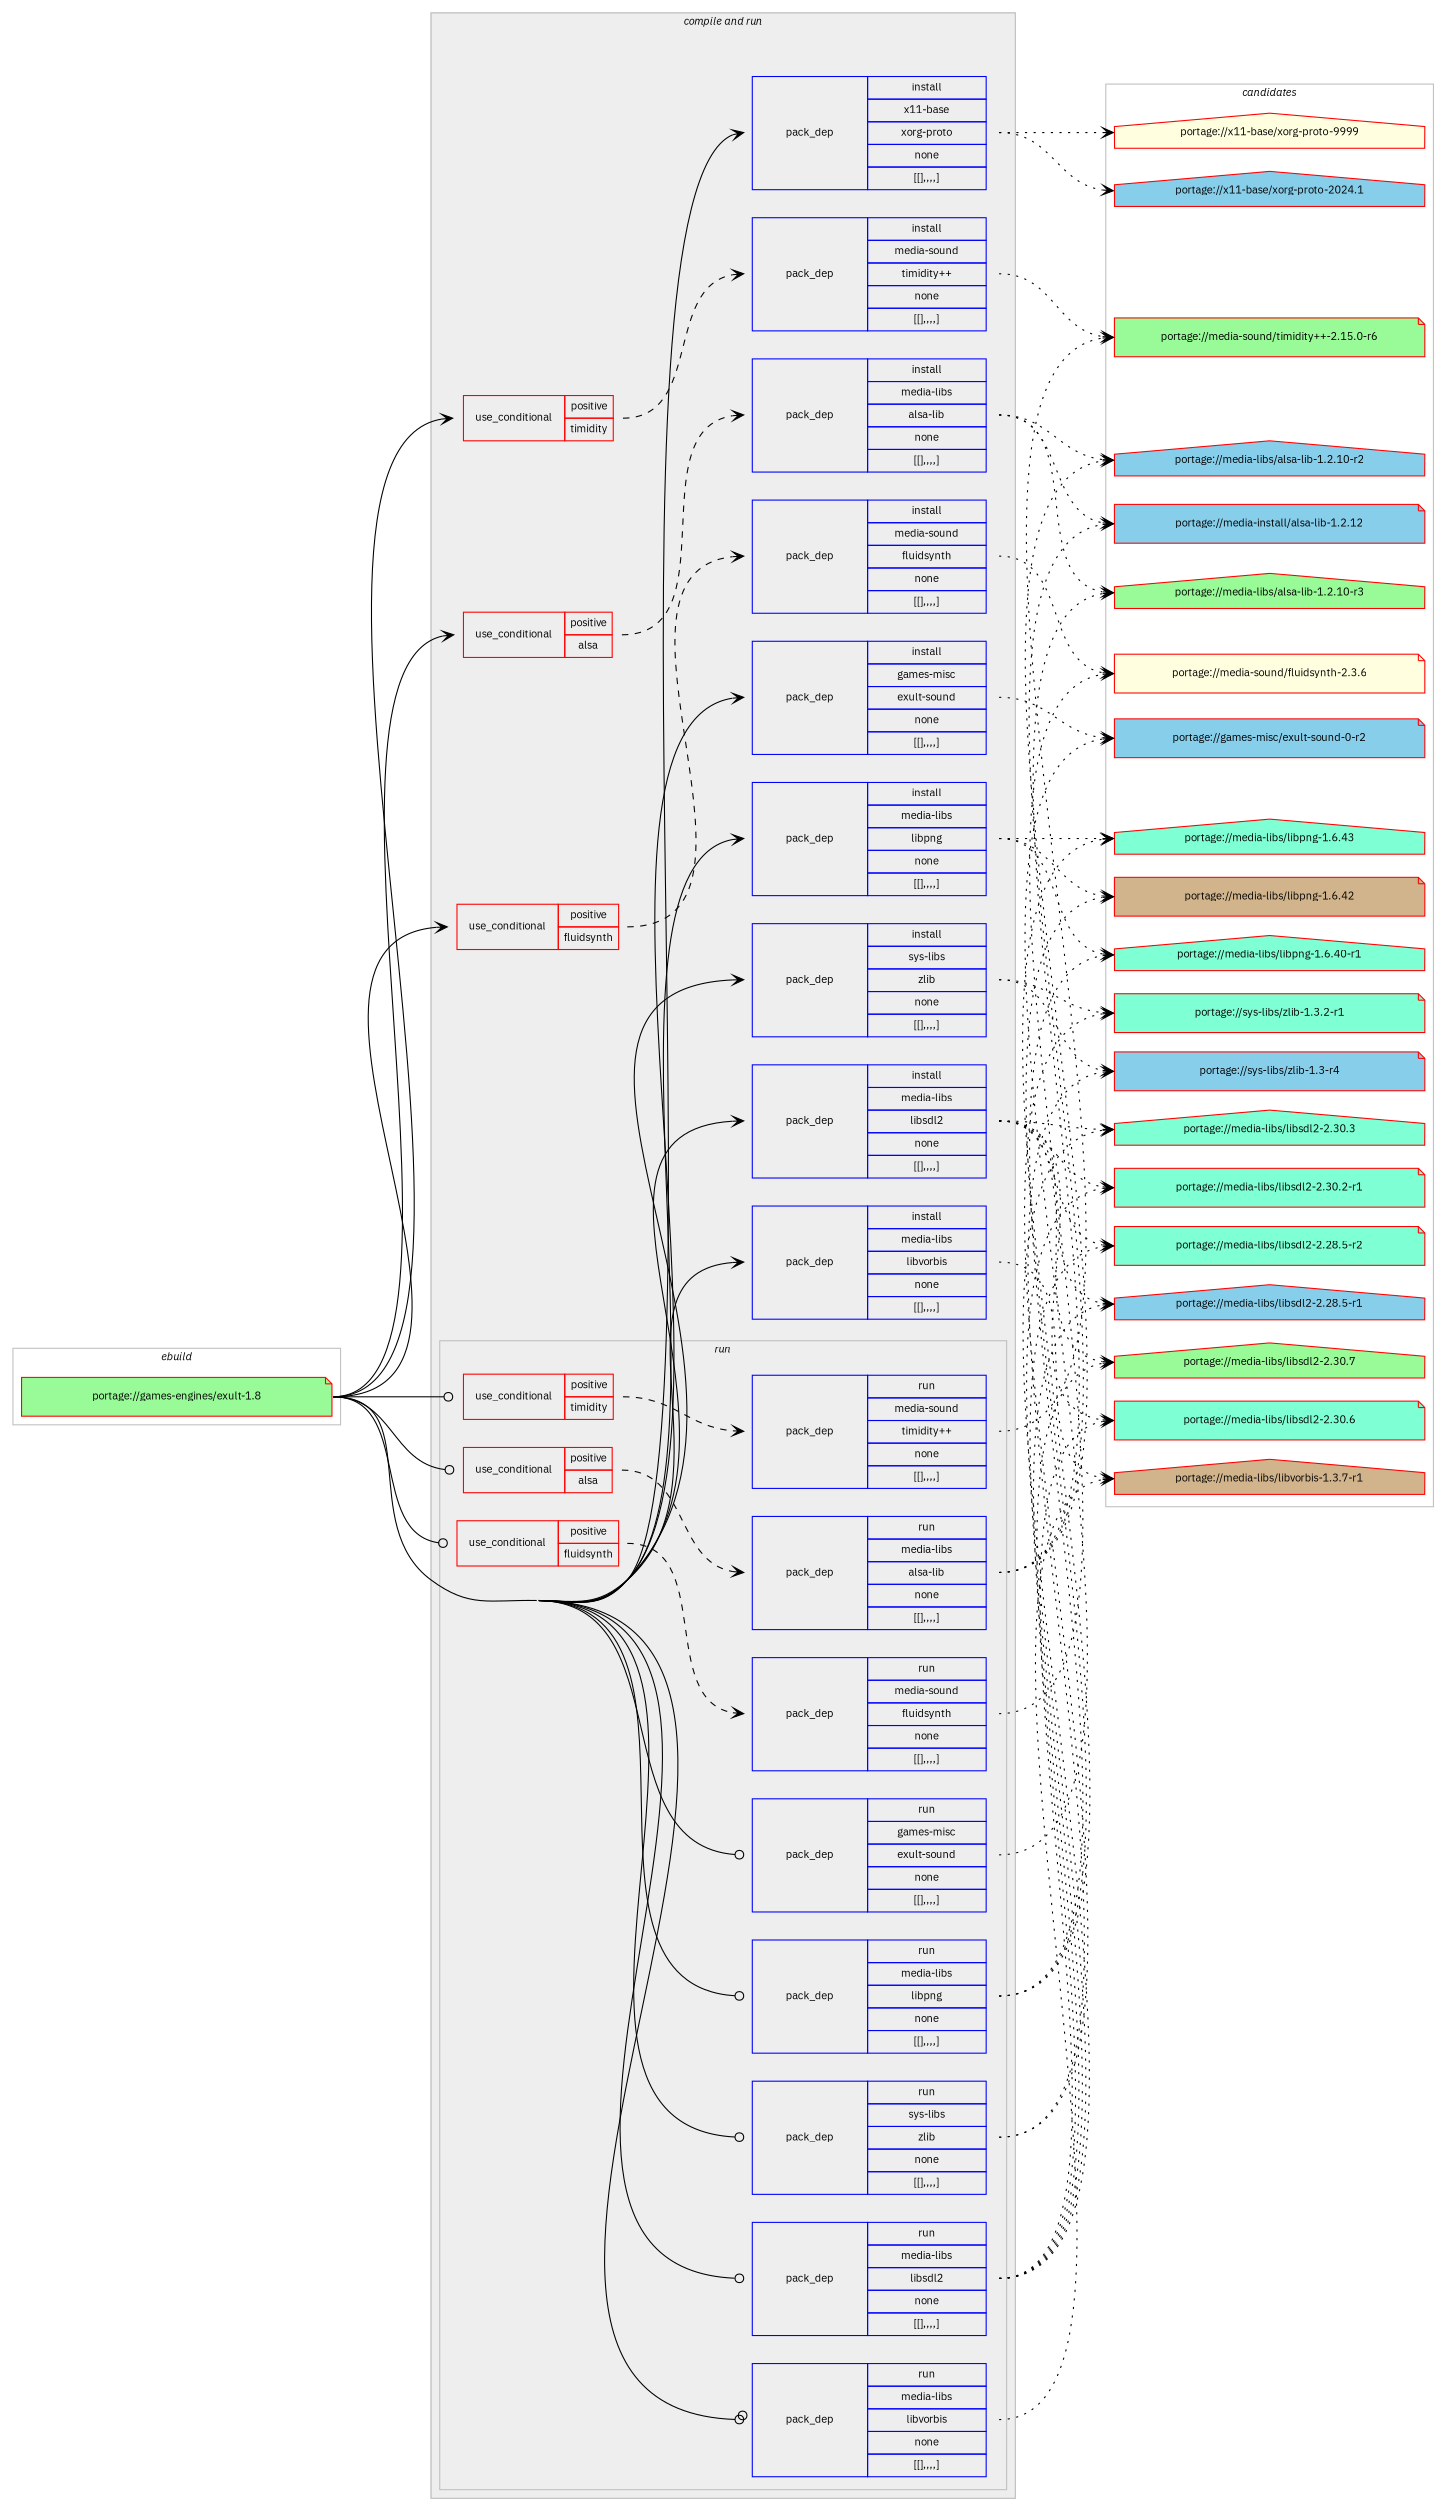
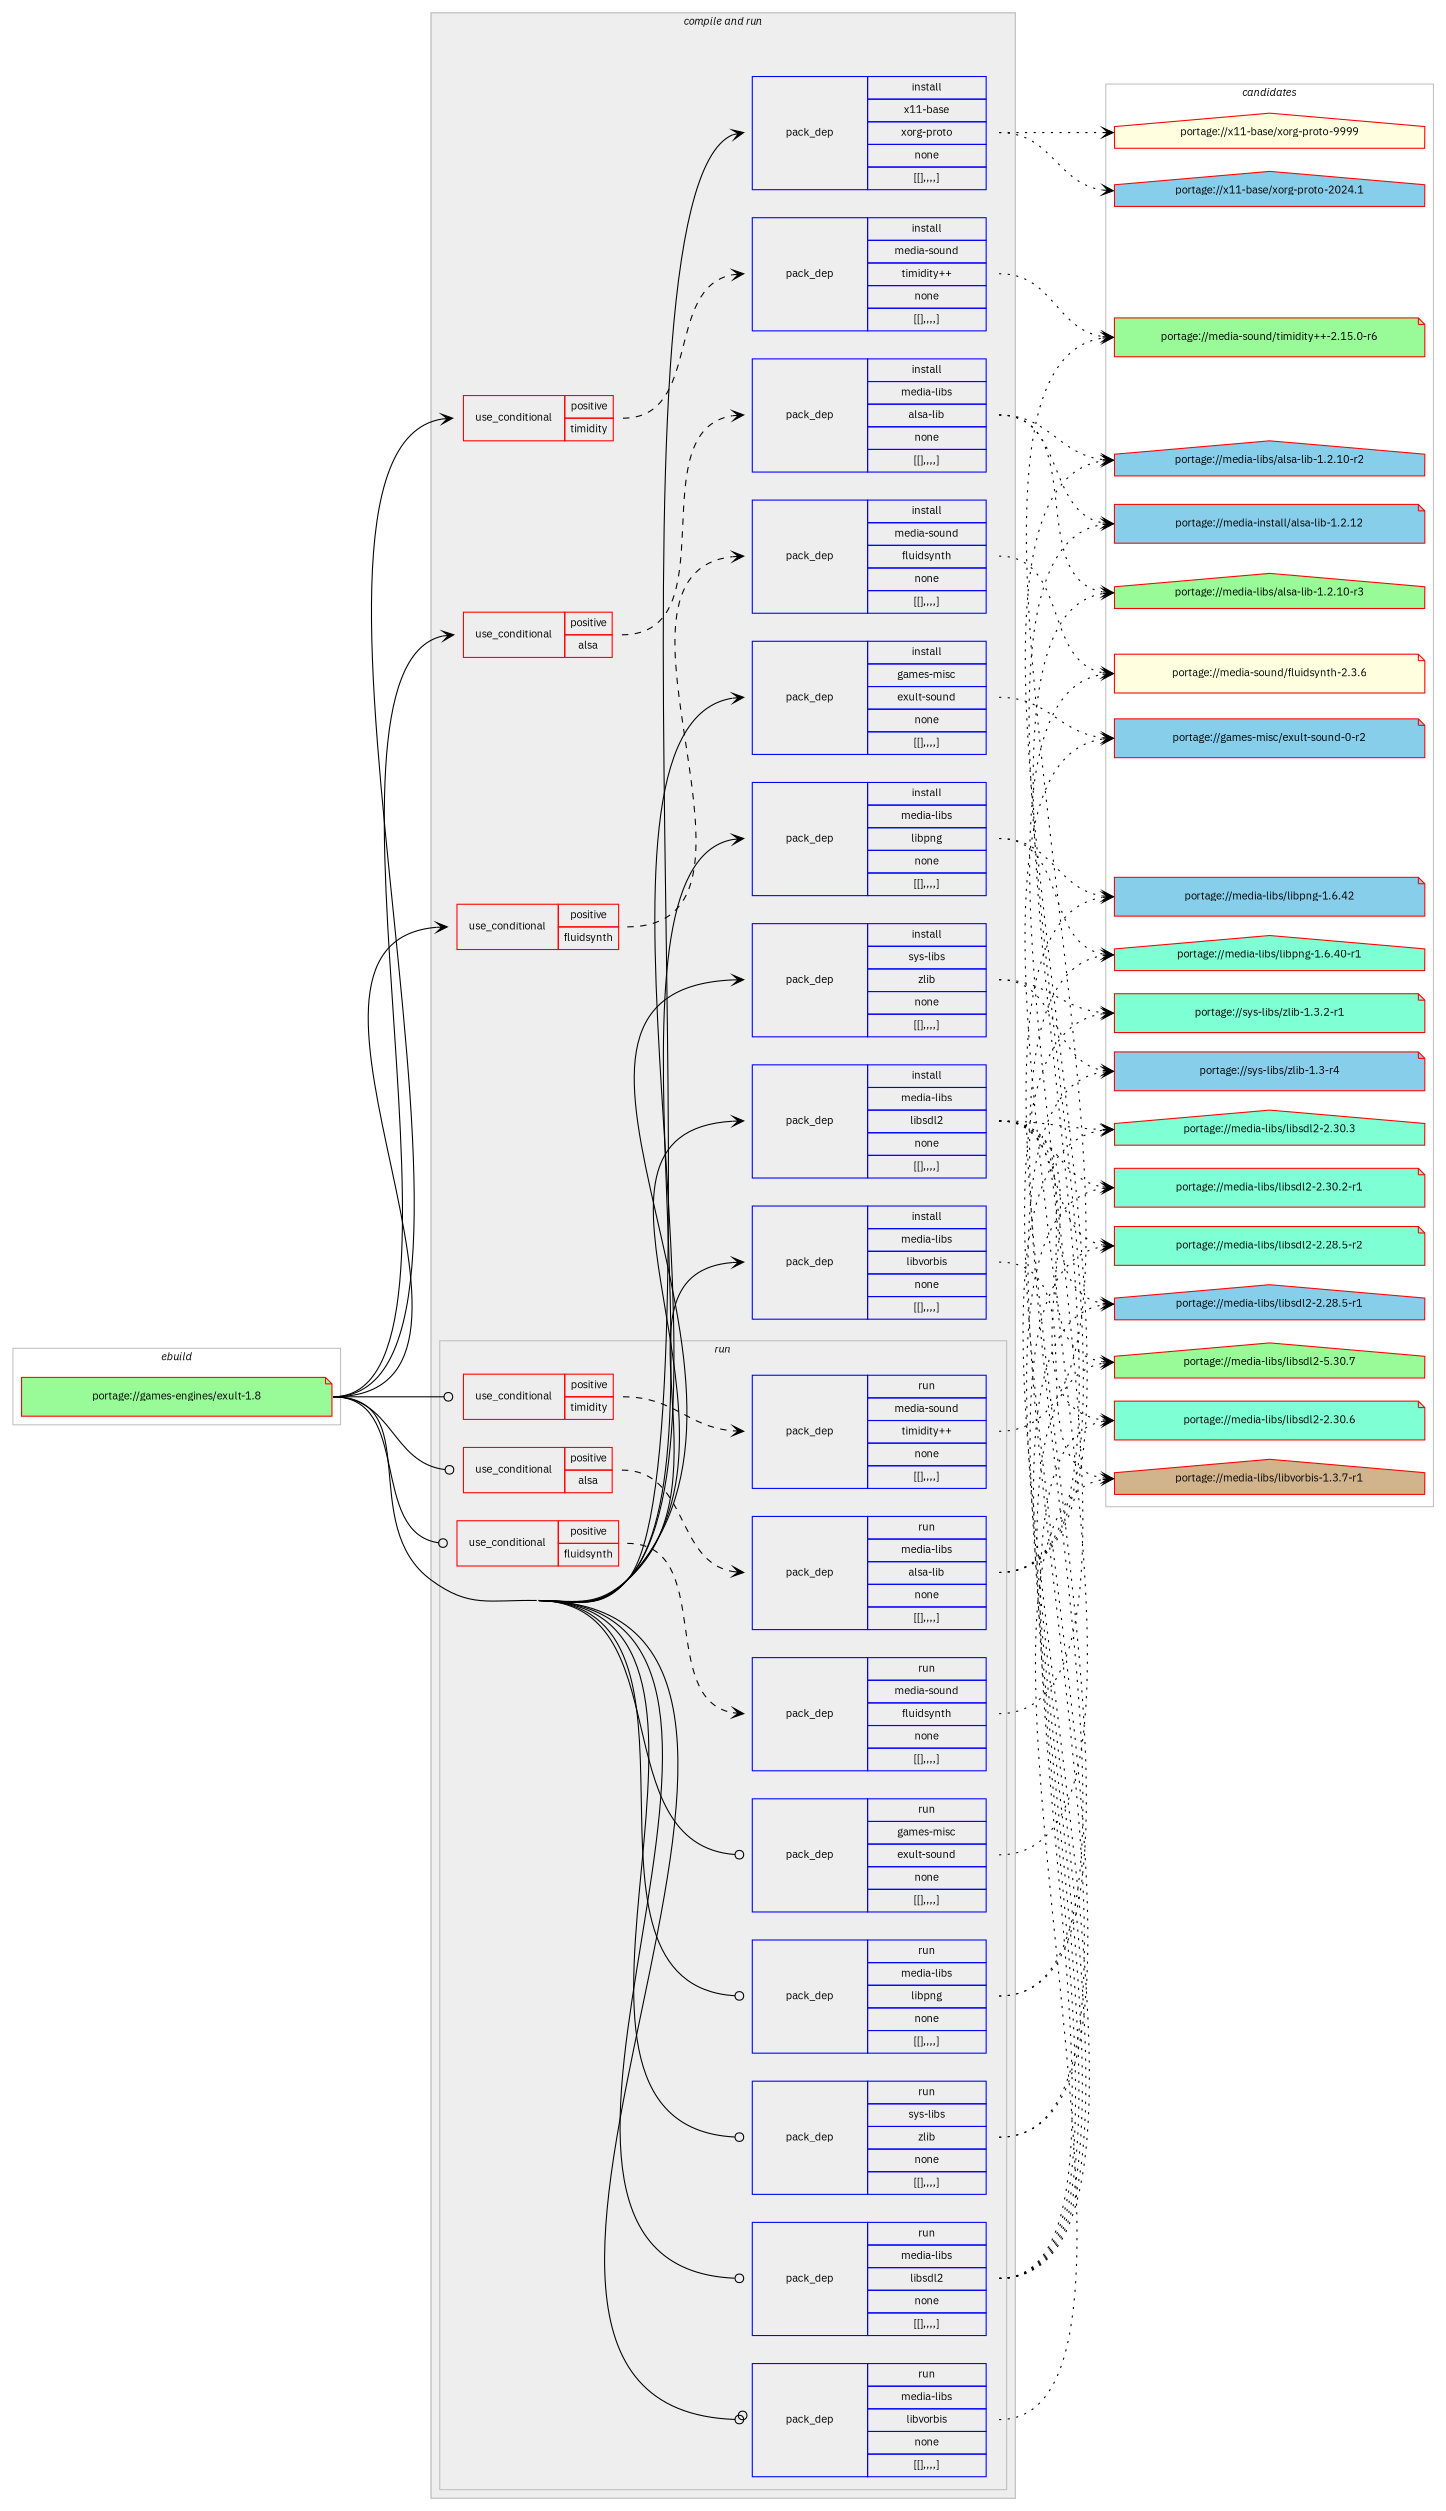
(1270, 839) -> none
(1270, 897) -> (1270, 897)
(1270, 1362) -> (1270, 1362)
